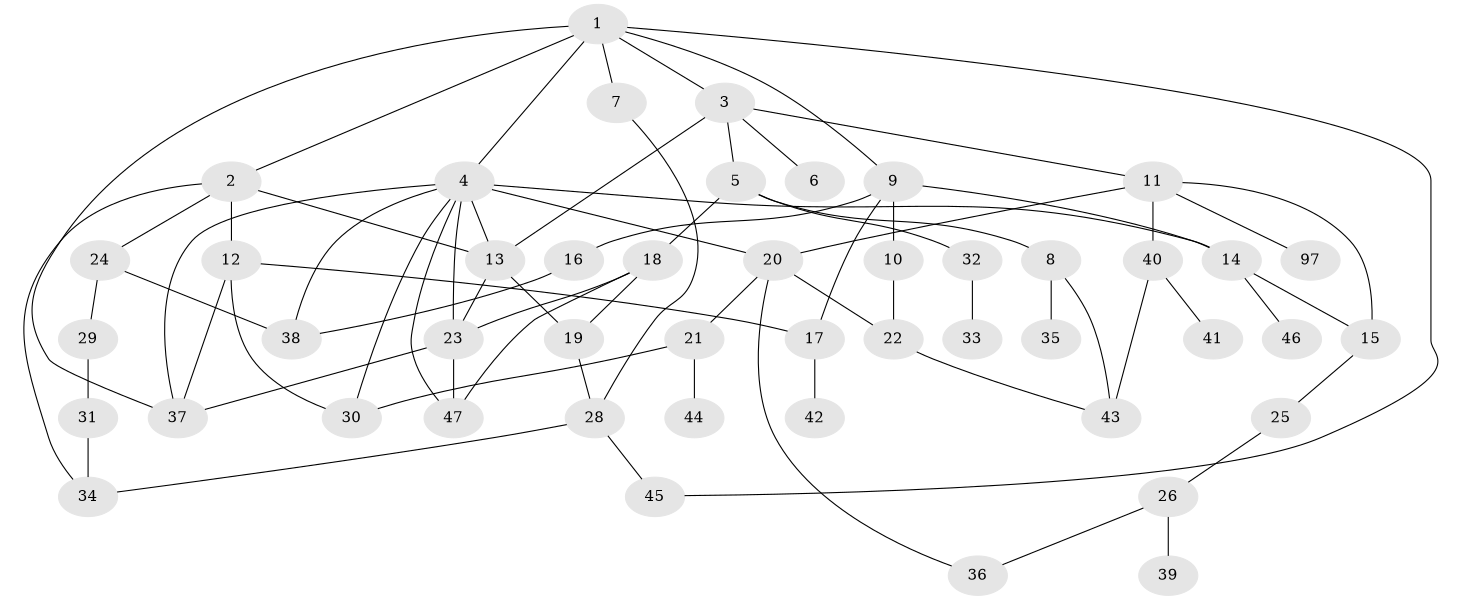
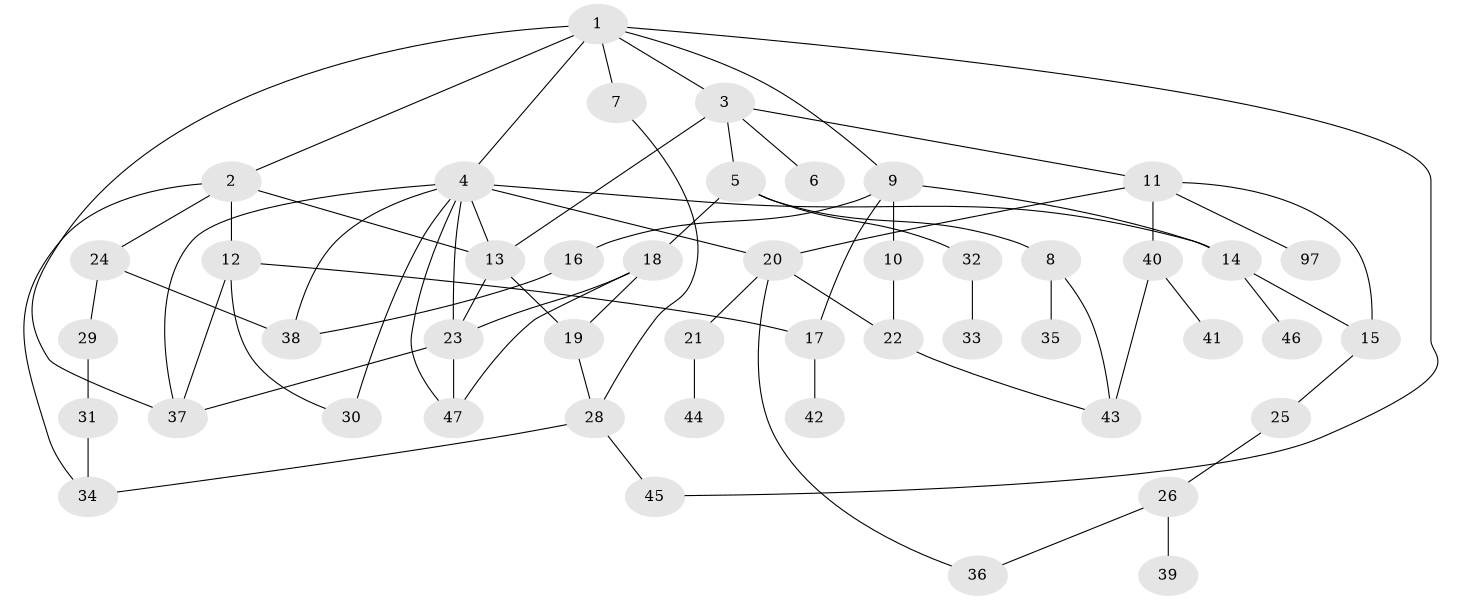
(522, 376) -> none
